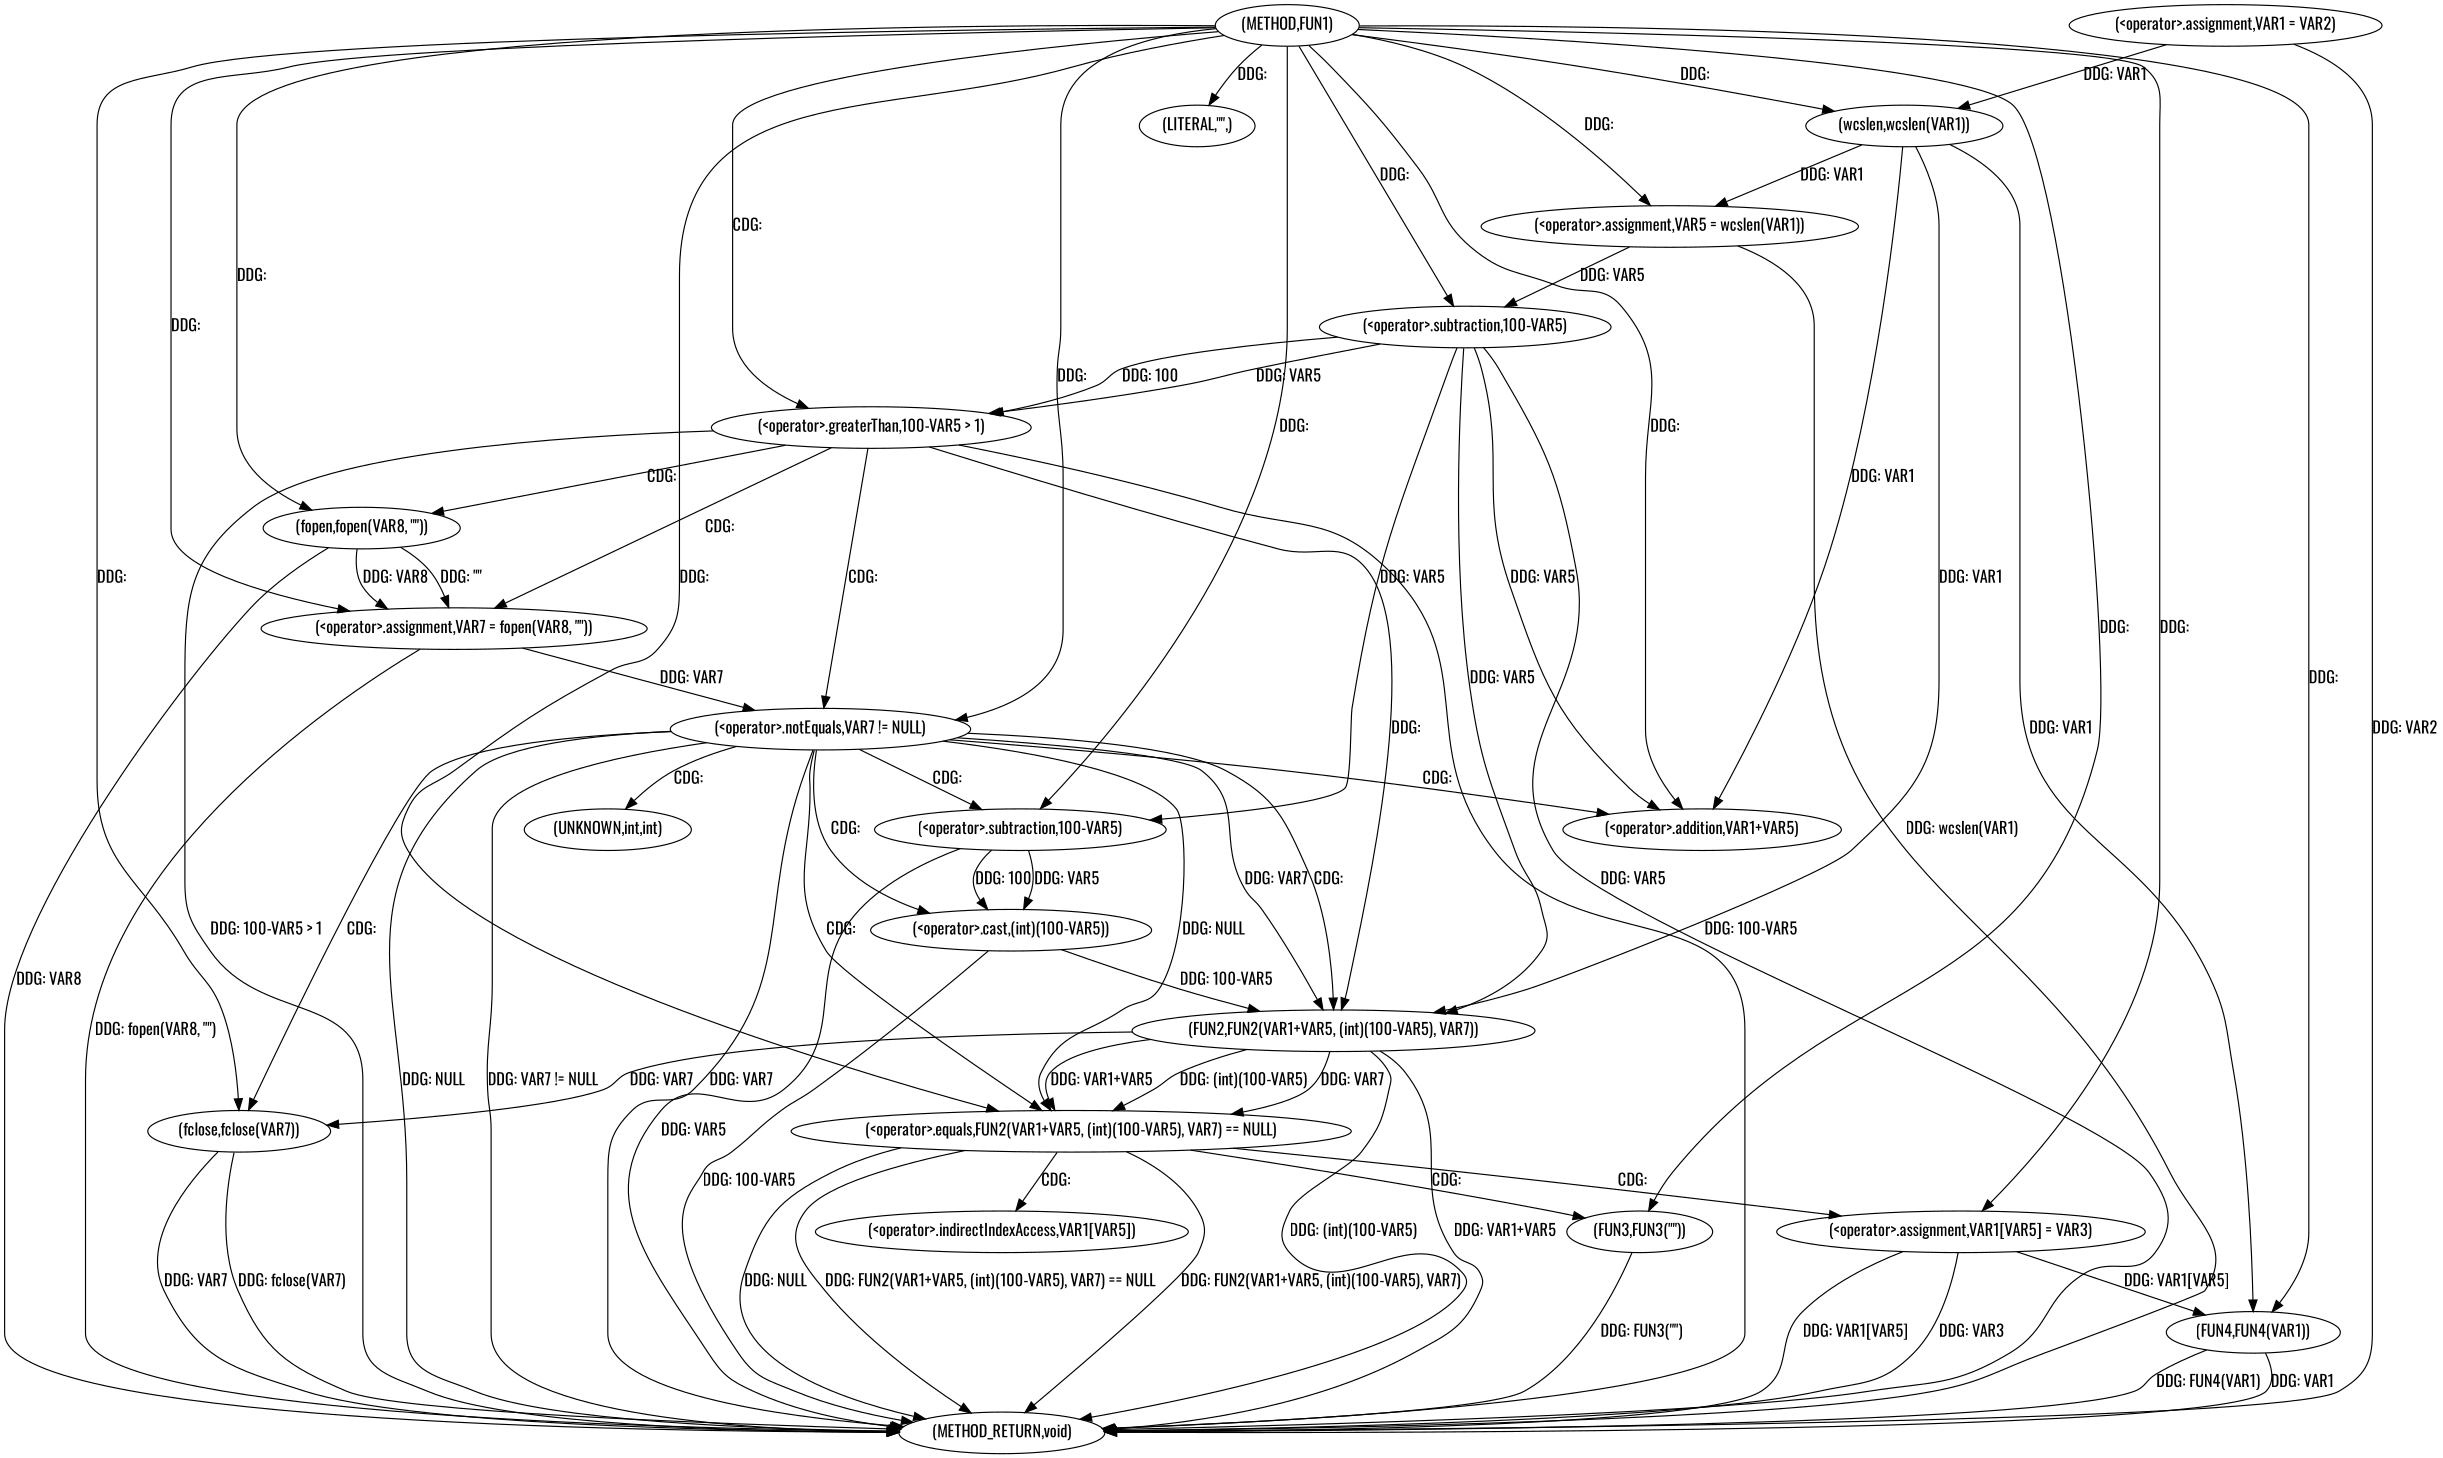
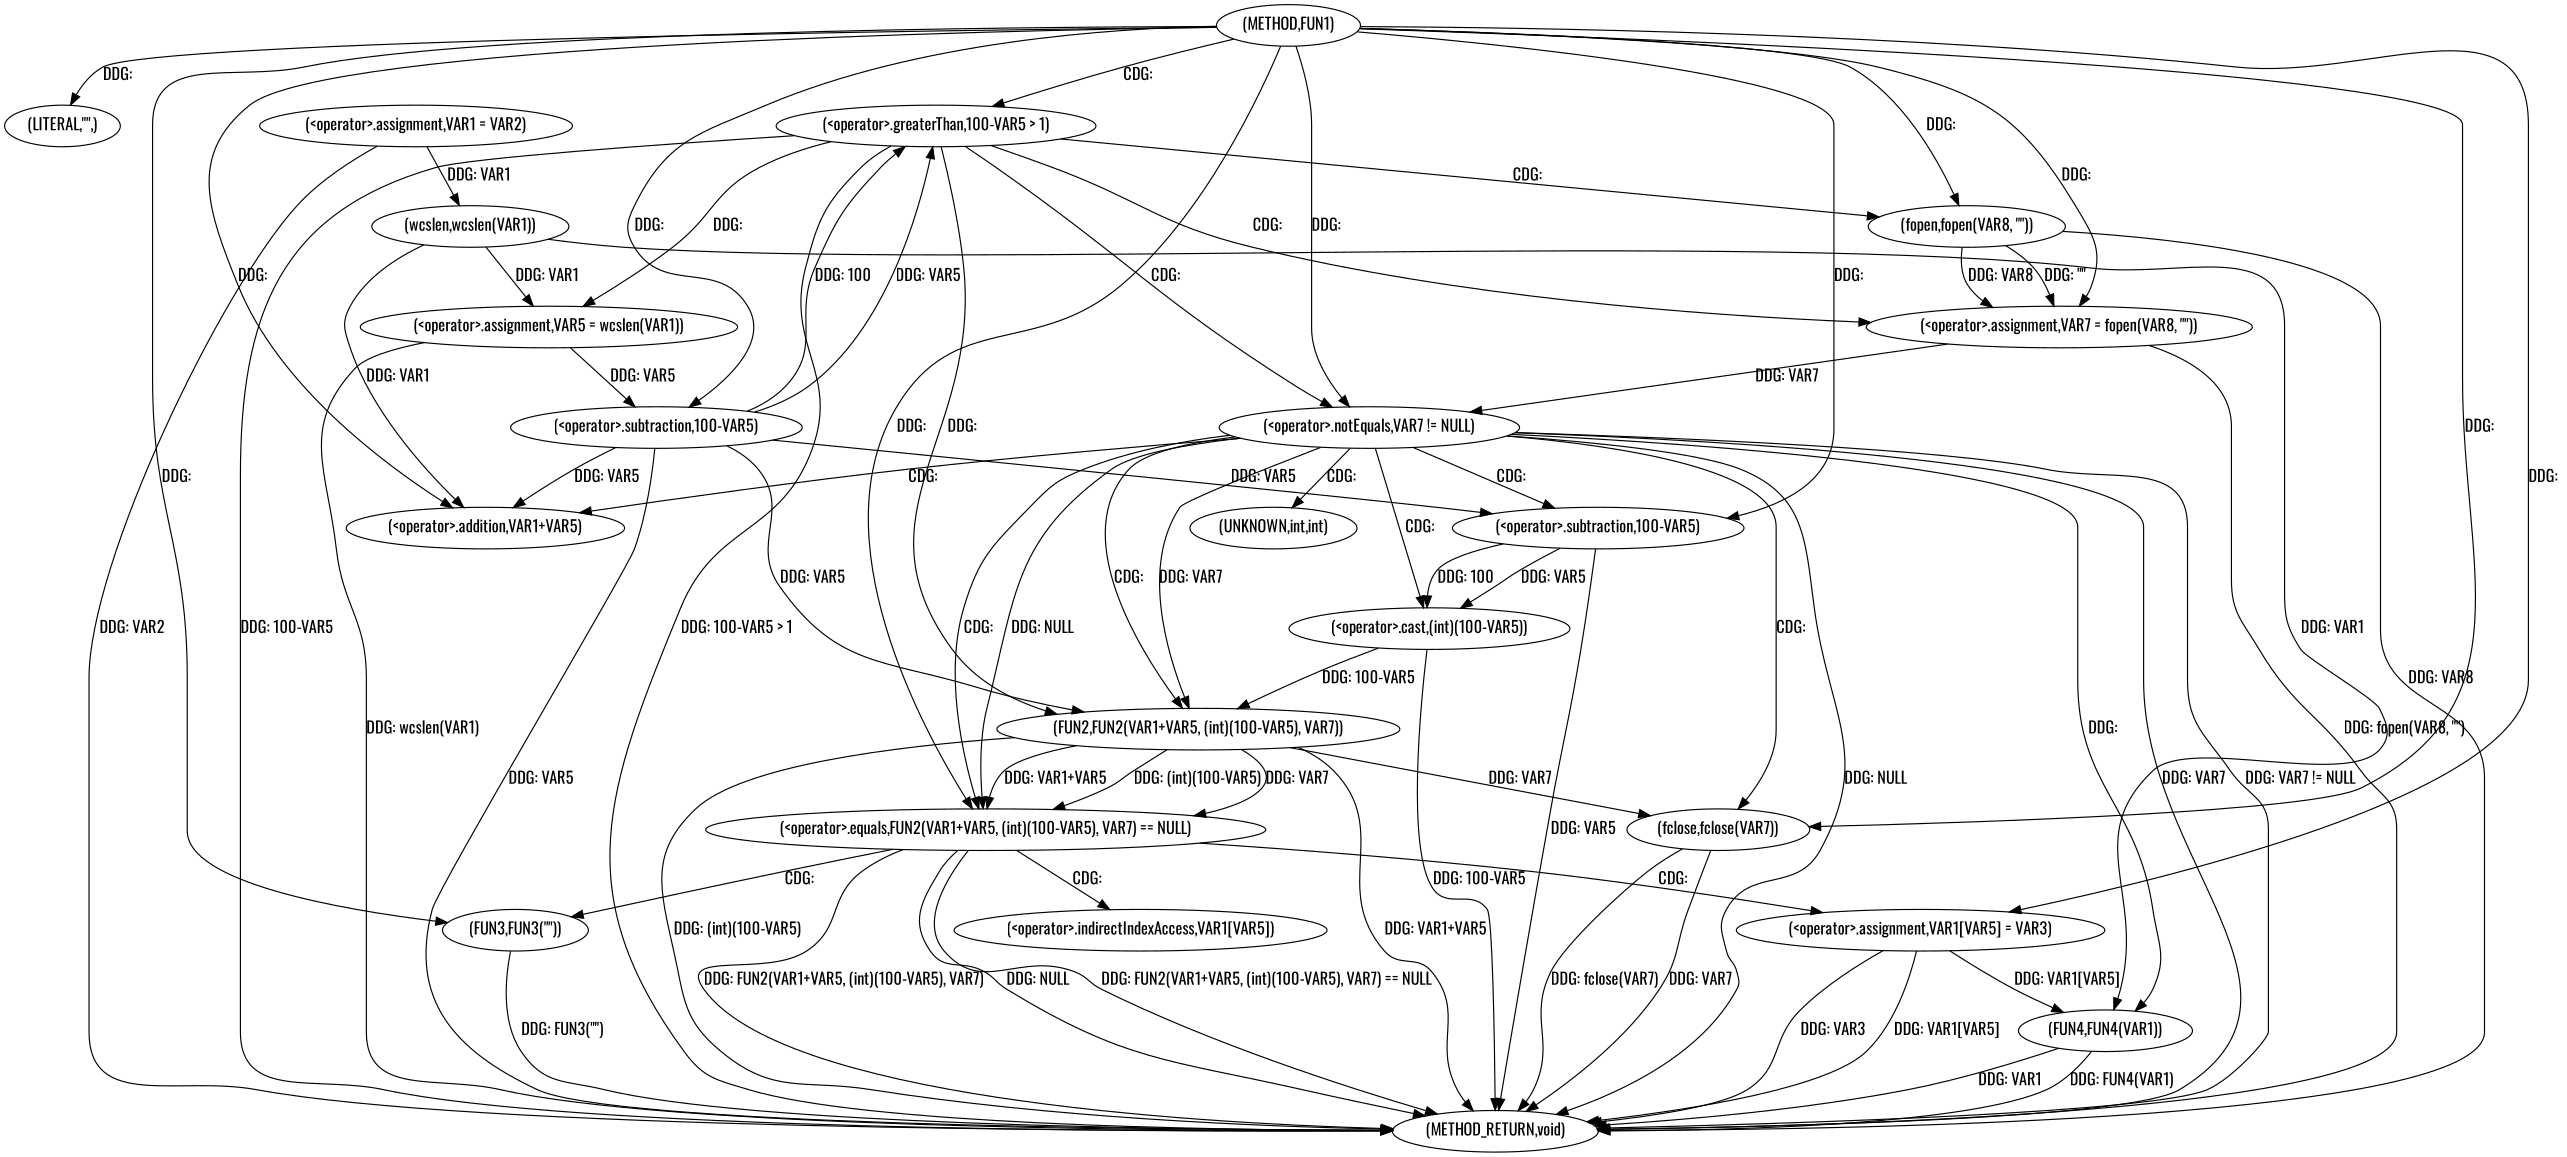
(1588, 68) -> none
(1510, 92) -> (708, 212)
(2309, 234) -> (2045, 500)
(1935, 730) -> none
